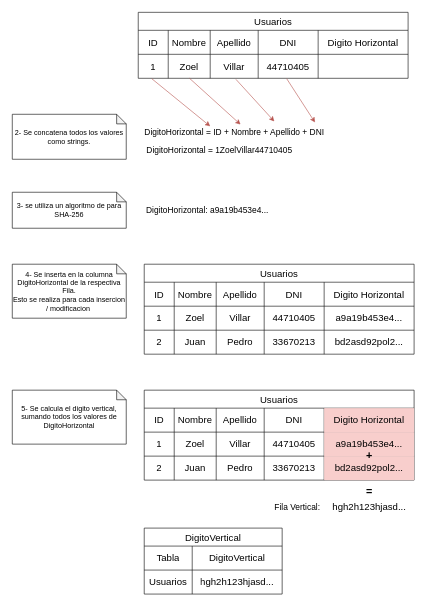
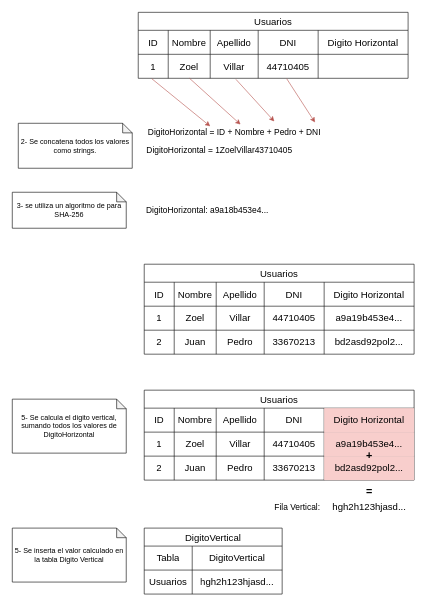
(235, 132) -> (235, 132)
(69, 137) -> (75, 146)
(220, 150) -> (220, 150)
(208, 210) -> (208, 210)
(69, 291) -> none
(69, 417) -> (69, 426)
none -> (69, 555)
